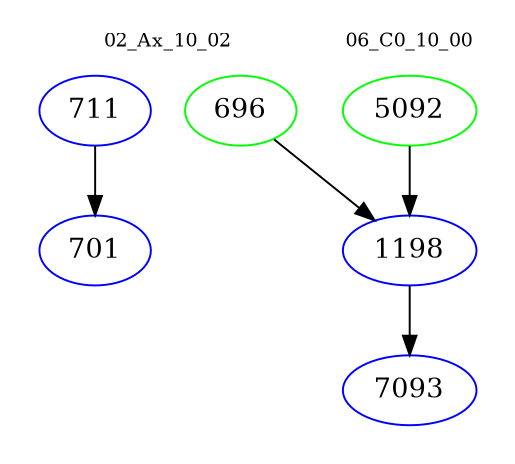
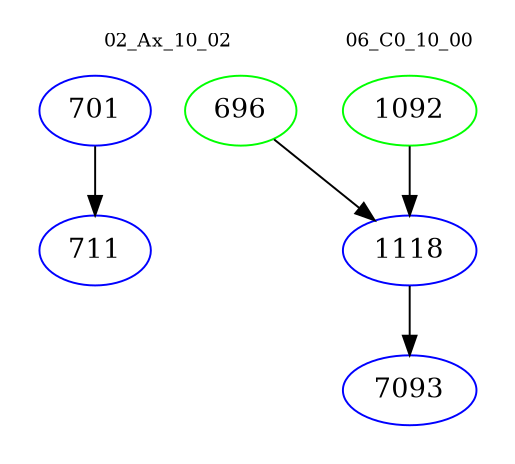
(410, 111) -> (410, 111)
(95, 171) -> (95, 171)
(410, 250) -> (410, 250)
